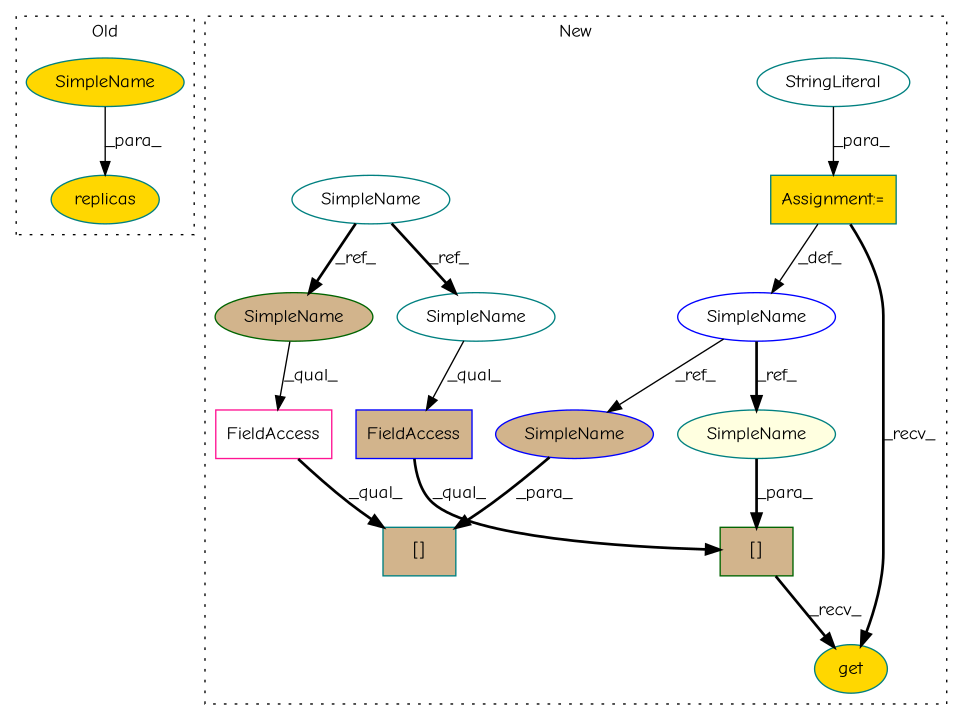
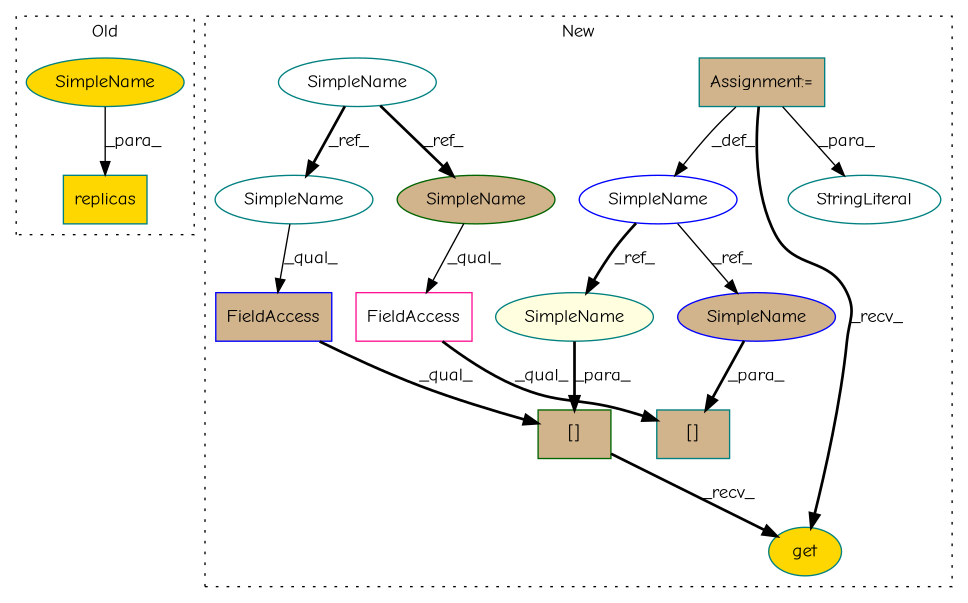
(833, 134) -> (809, 136)
(105, 200) -> (105, 200)
(833, 200) -> (762, 82)
